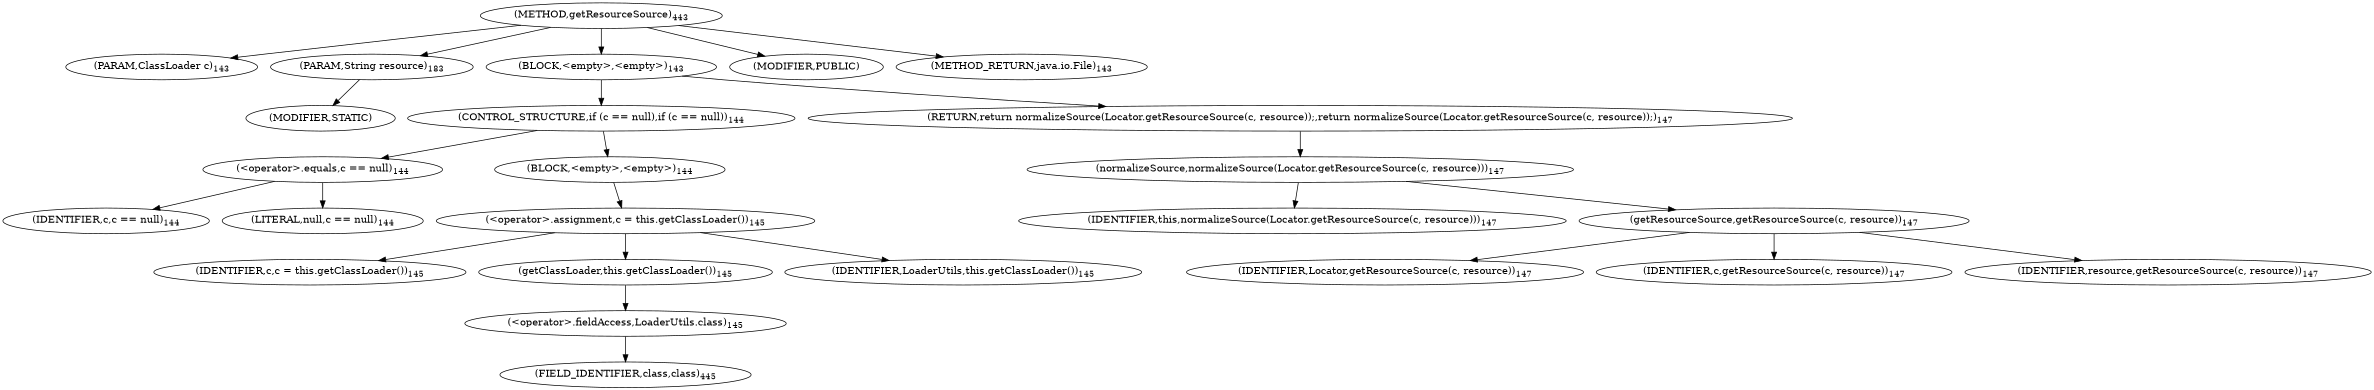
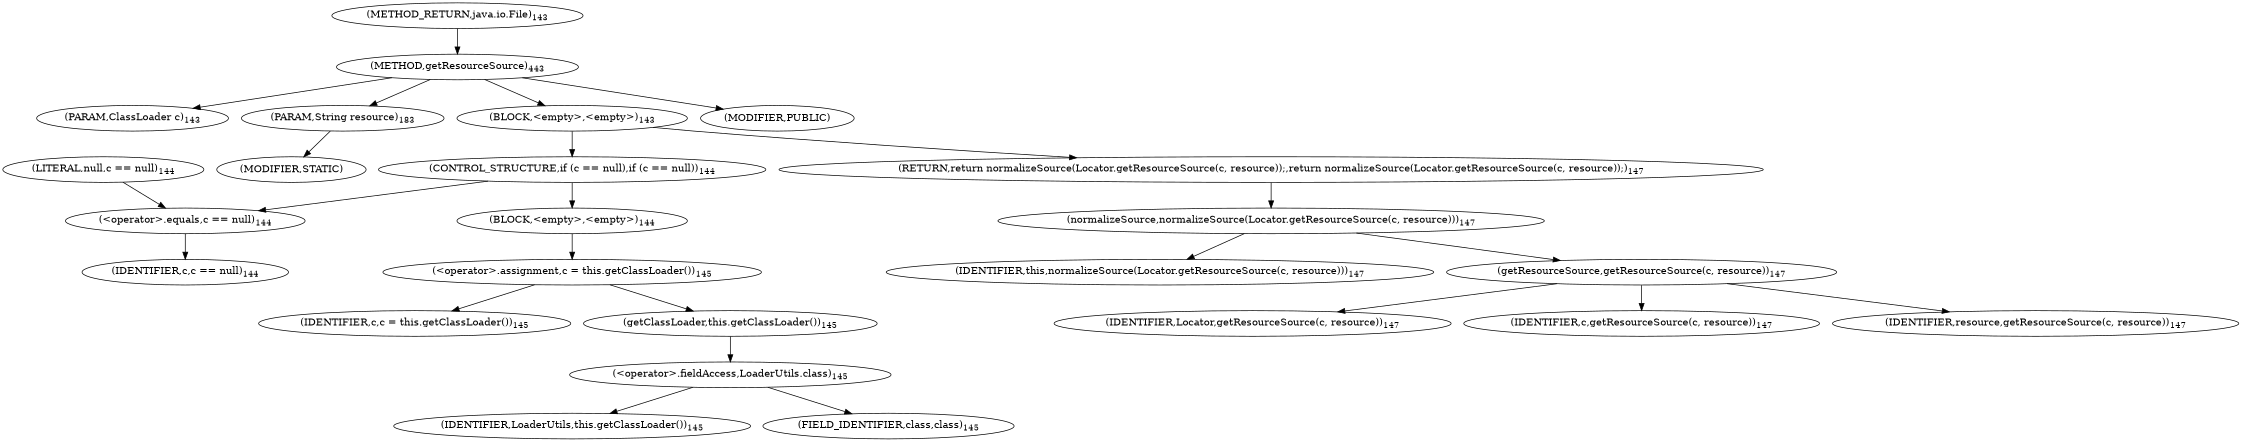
(807, 41) -> (457, 38)
(323, 192) -> (141, 193)
(791, 246) -> (655, 399)
(708, 374) -> (971, 425)
